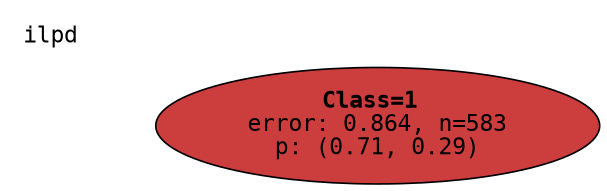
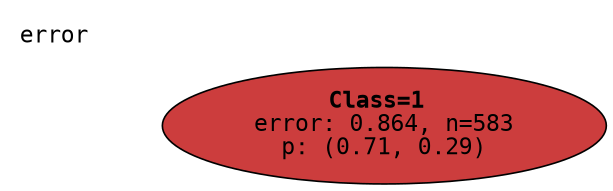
(51, 36) -> (55, 36)
